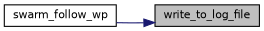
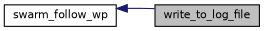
(130, 23) -> (141, 8)
